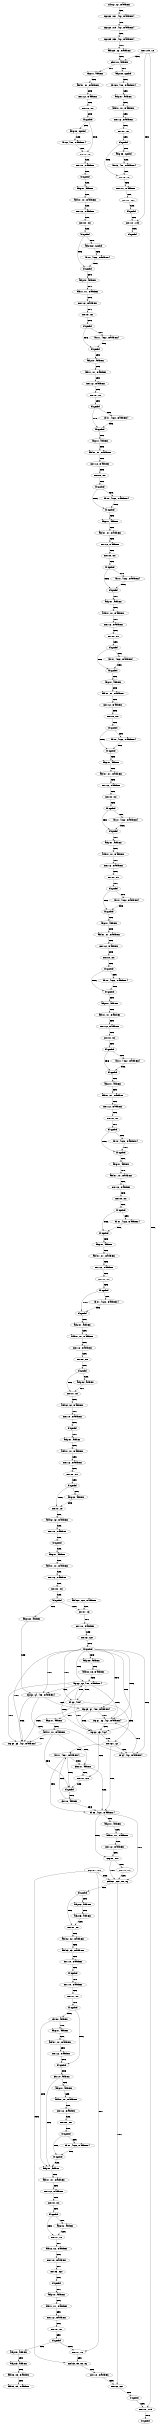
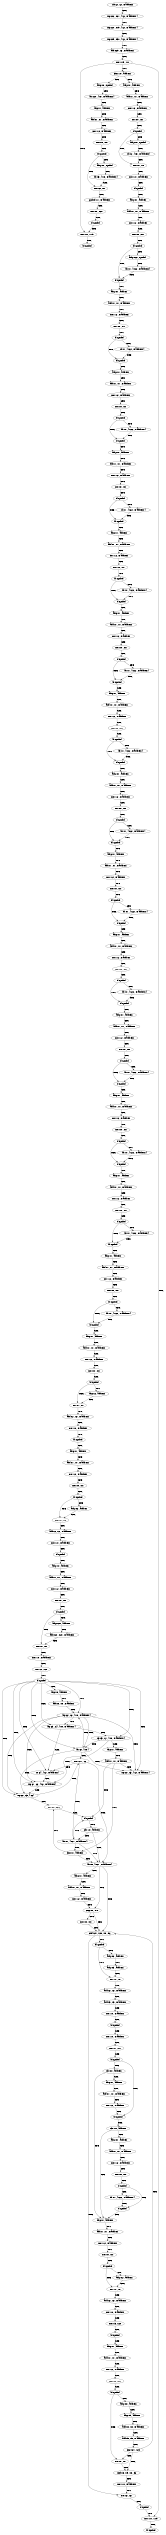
(119, 56) -> (122, 56)
(126, 189) -> (99, 200)
(21, 1658) -> (62, 1629)
(20, 1717) -> none
(81, 1721) -> (93, 1743)
none -> (133, 2444)
